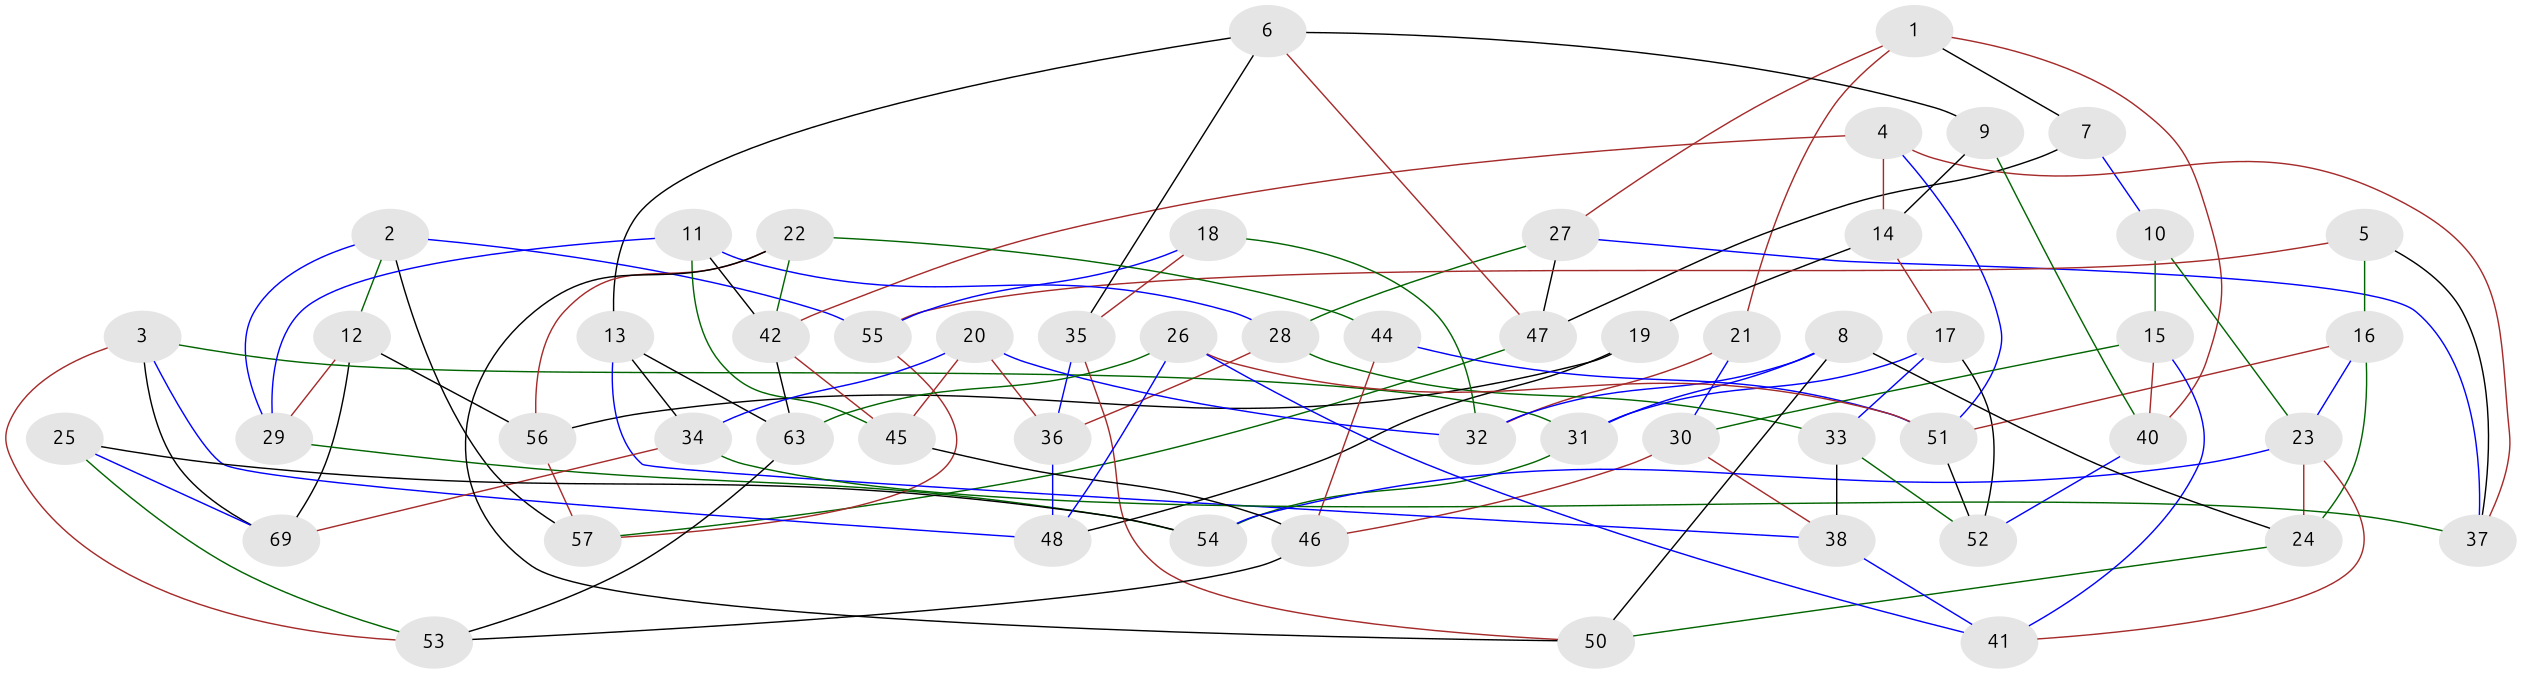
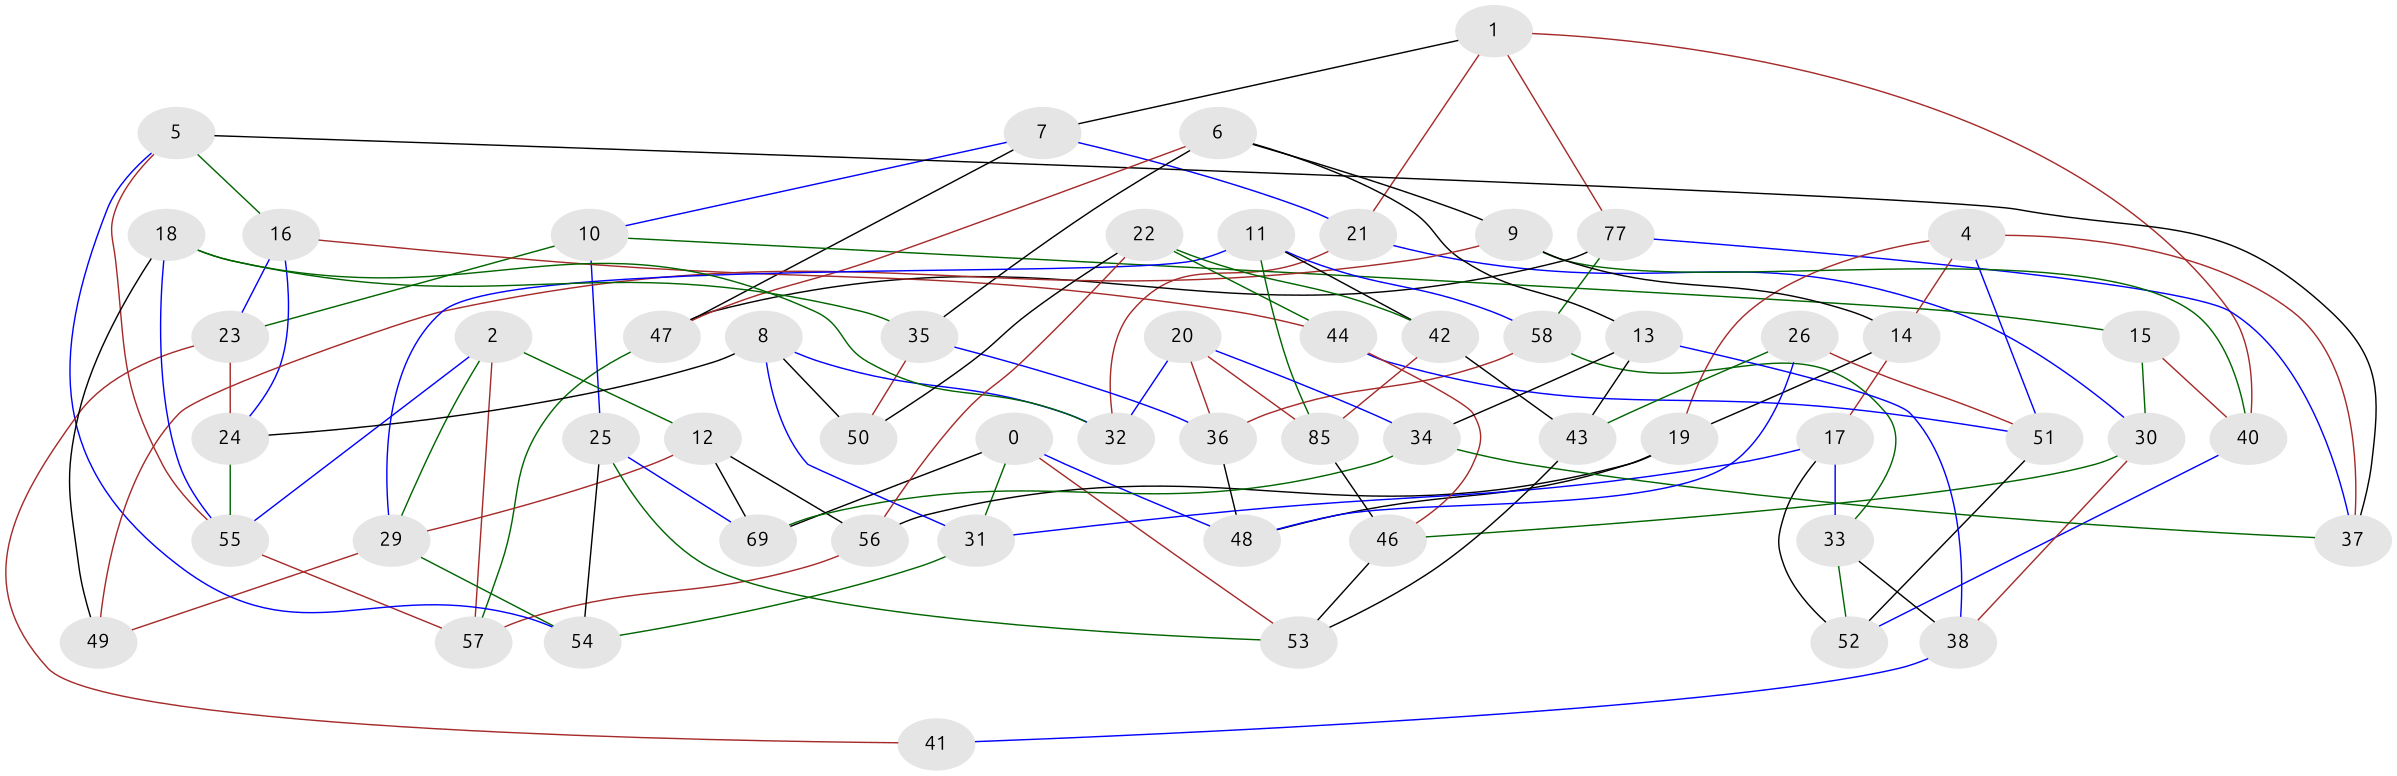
none -> (1224, 182)
(1314, 183) -> (1787, 286)
(1561, 235) -> (1616, 235)
(1124, 300) -> (474, 286)
(259, 305) -> (438, 437)
(143, 337) -> (1014, 439)
none -> (595, 337)
(1281, 337) -> (1542, 337)
(2161, 386) -> (812, 276)
(451, 407) -> (484, 490)
(795, 439) -> (1578, 439)
(897, 439) -> (1320, 439)
(2360, 445) -> (286, 343)
(1751, 475) -> (147, 538)
(1053, 485) -> (1228, 479)
(1532, 494) -> (1774, 510)
(436, 502) -> (984, 492)
(2165, 517) -> none
(1633, 538) -> none
(1950, 592) -> (230, 490)
none -> (99, 643)
